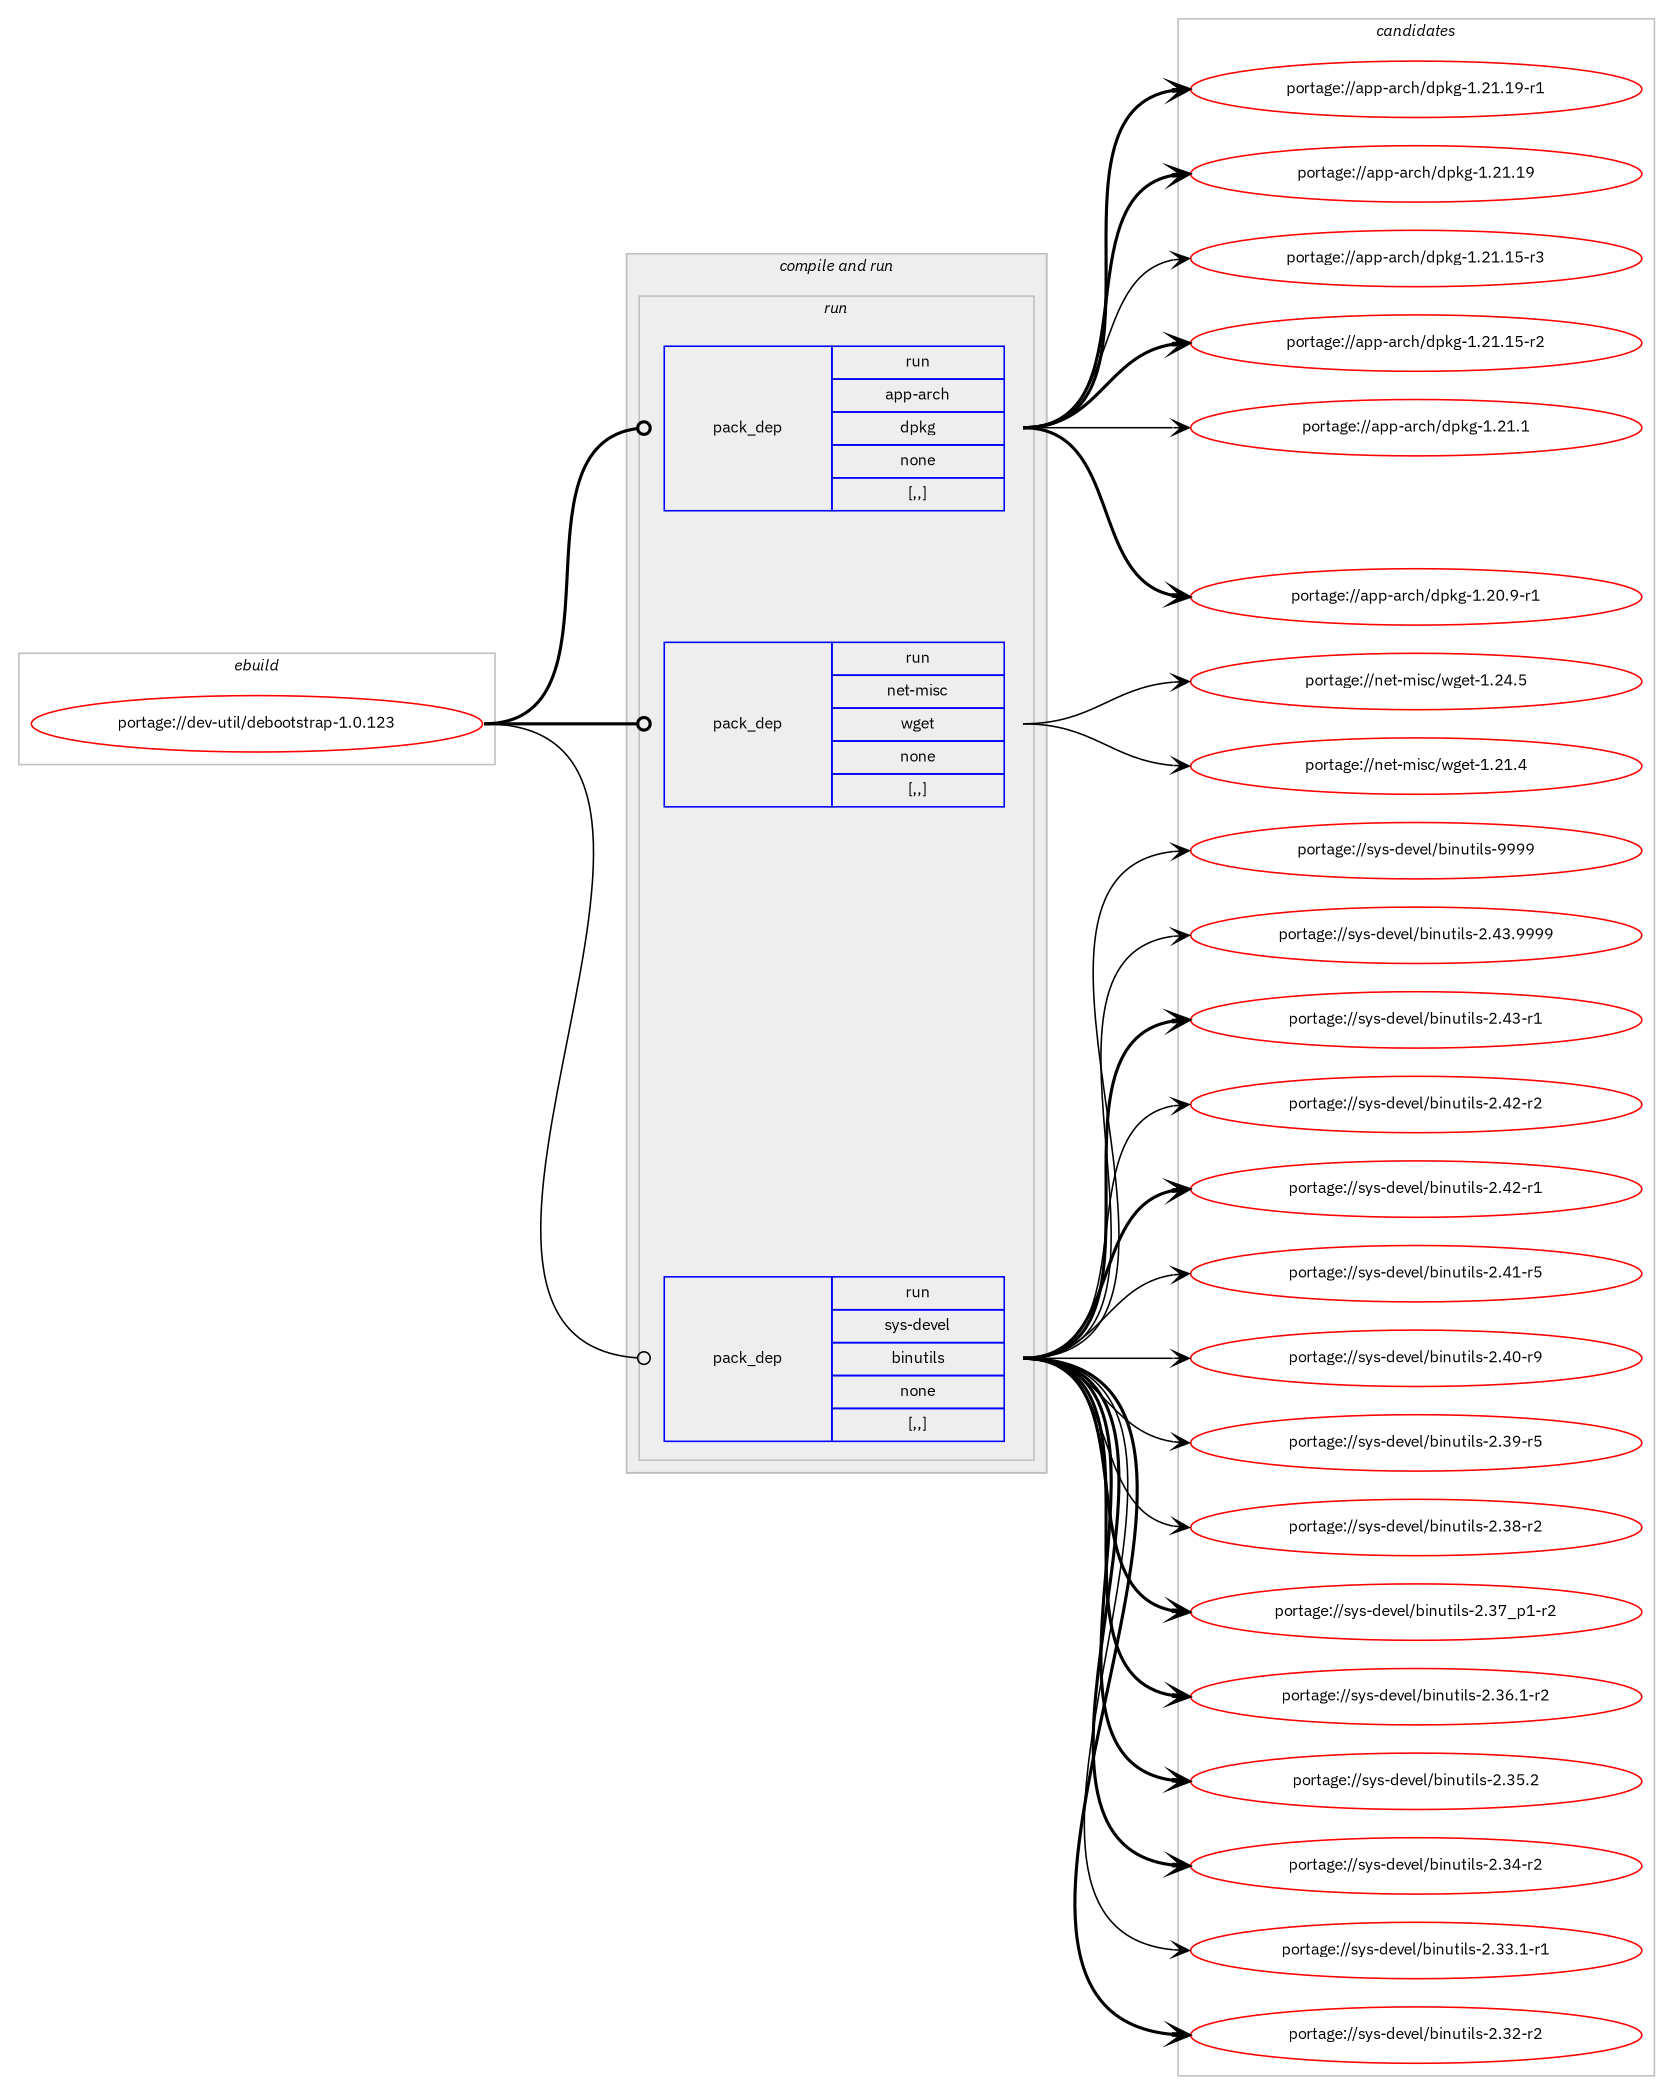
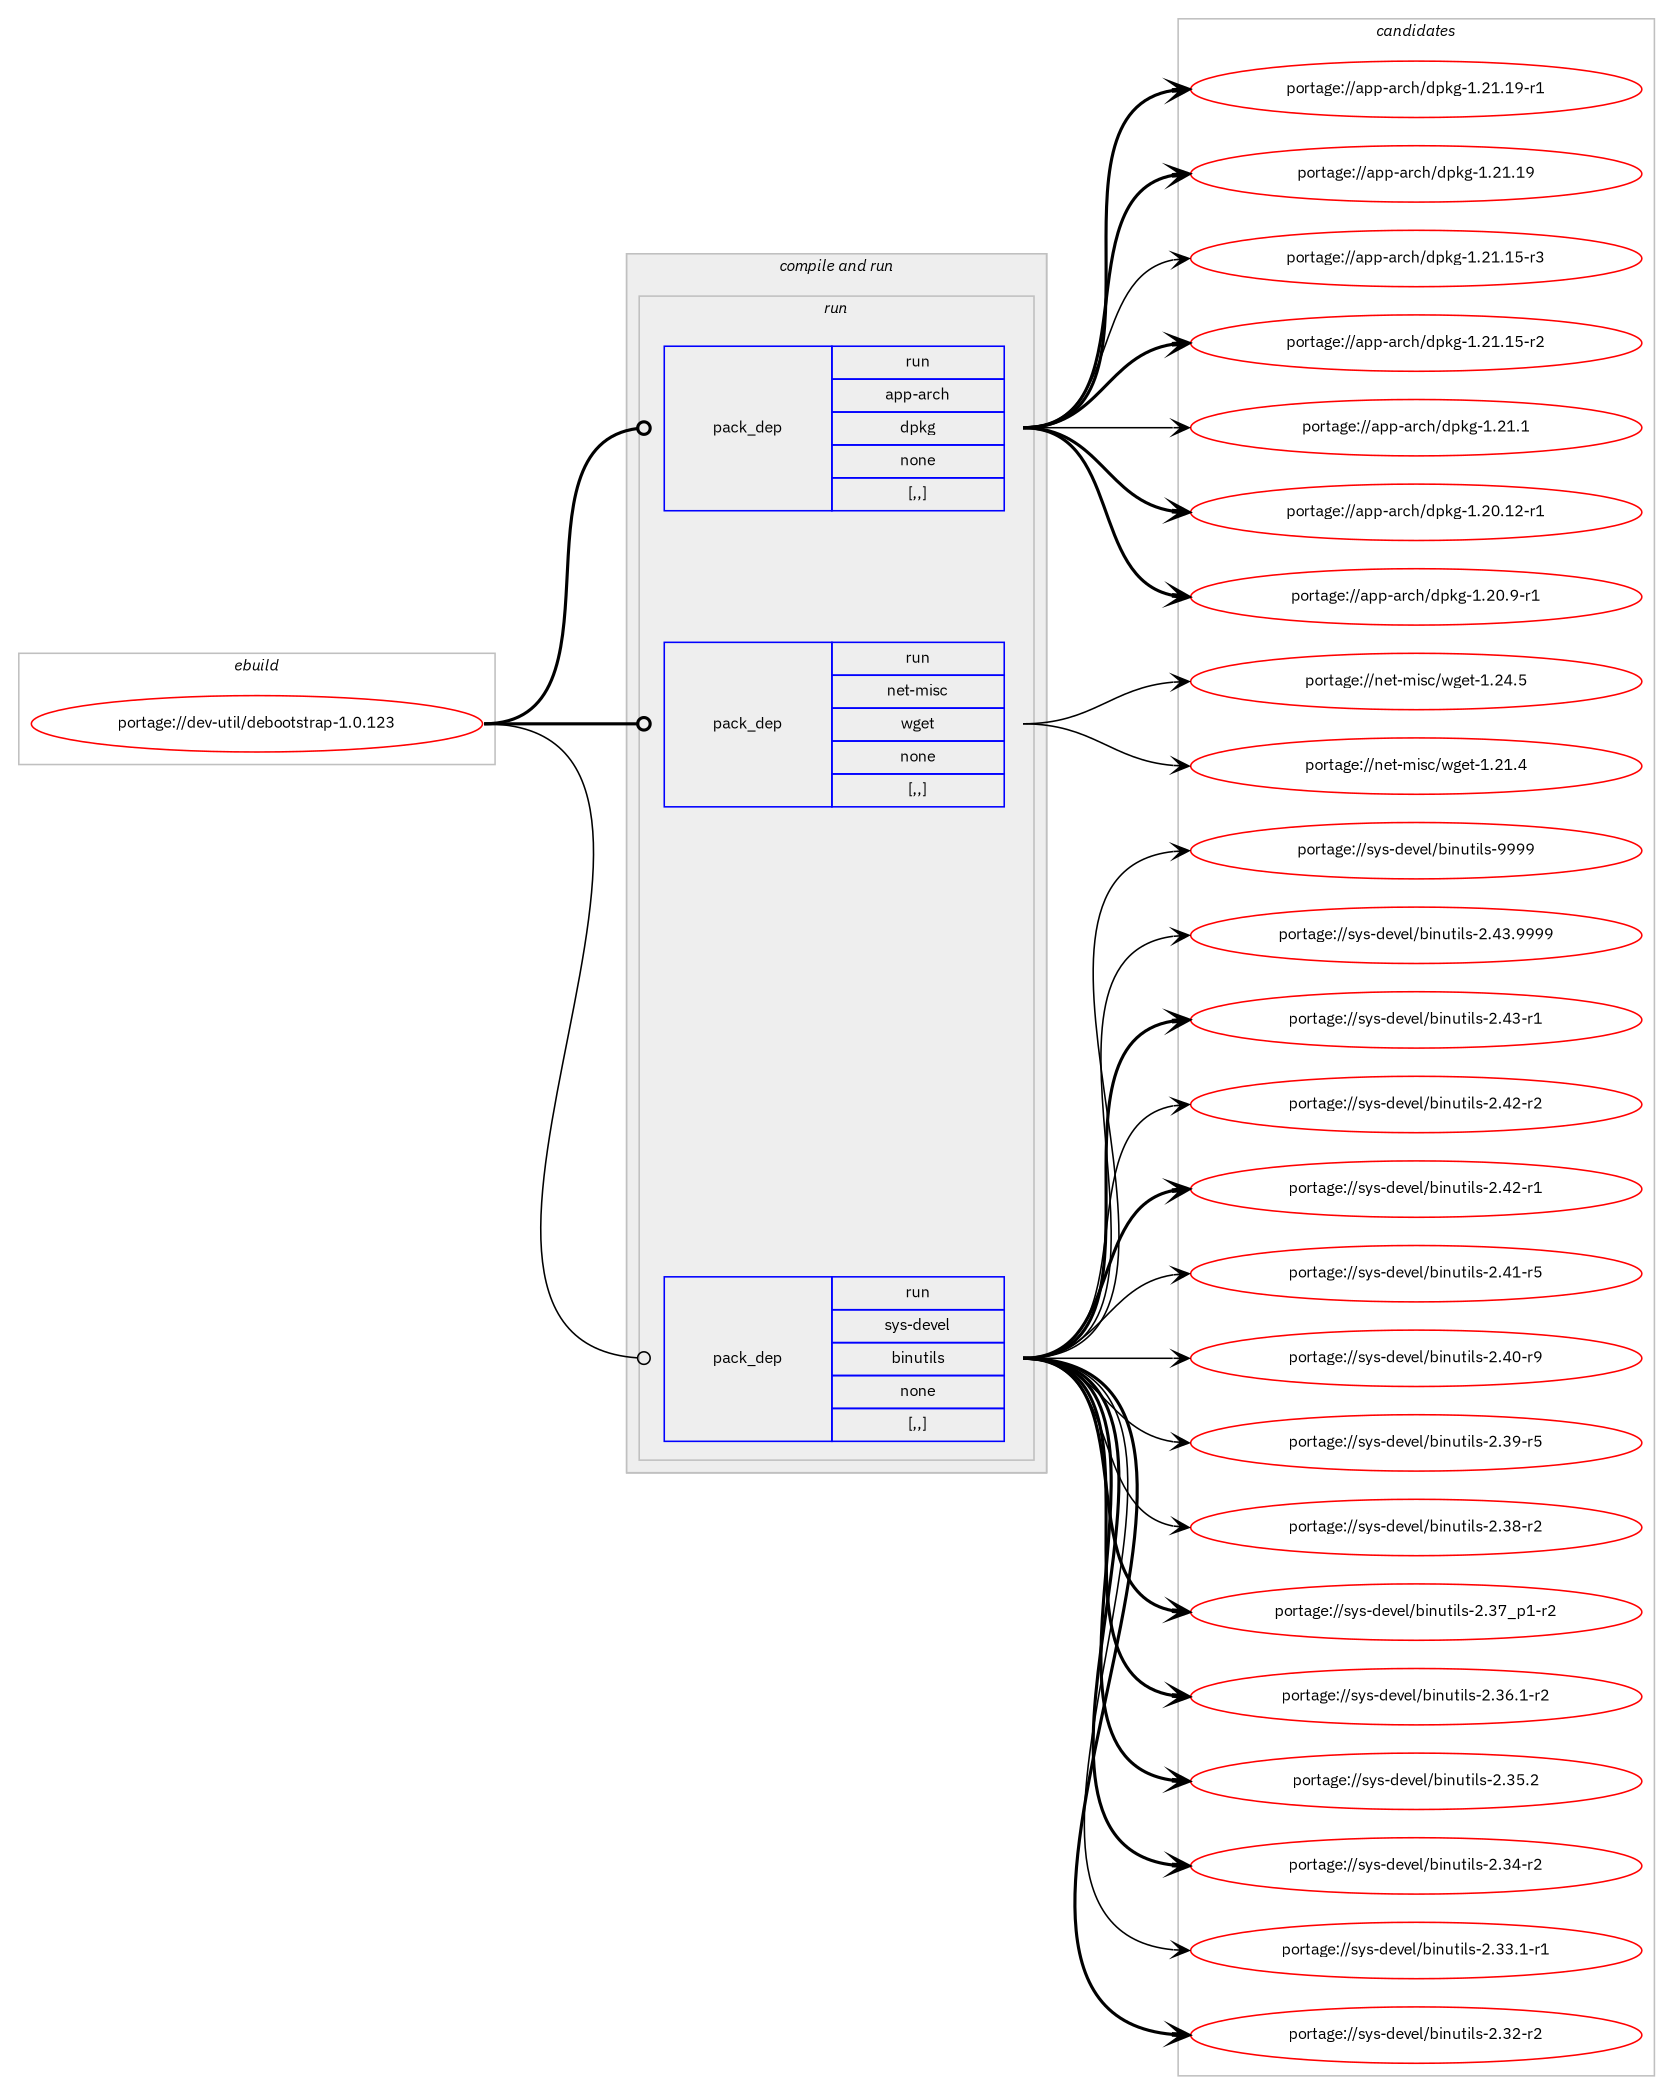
none -> (1416, 512)
